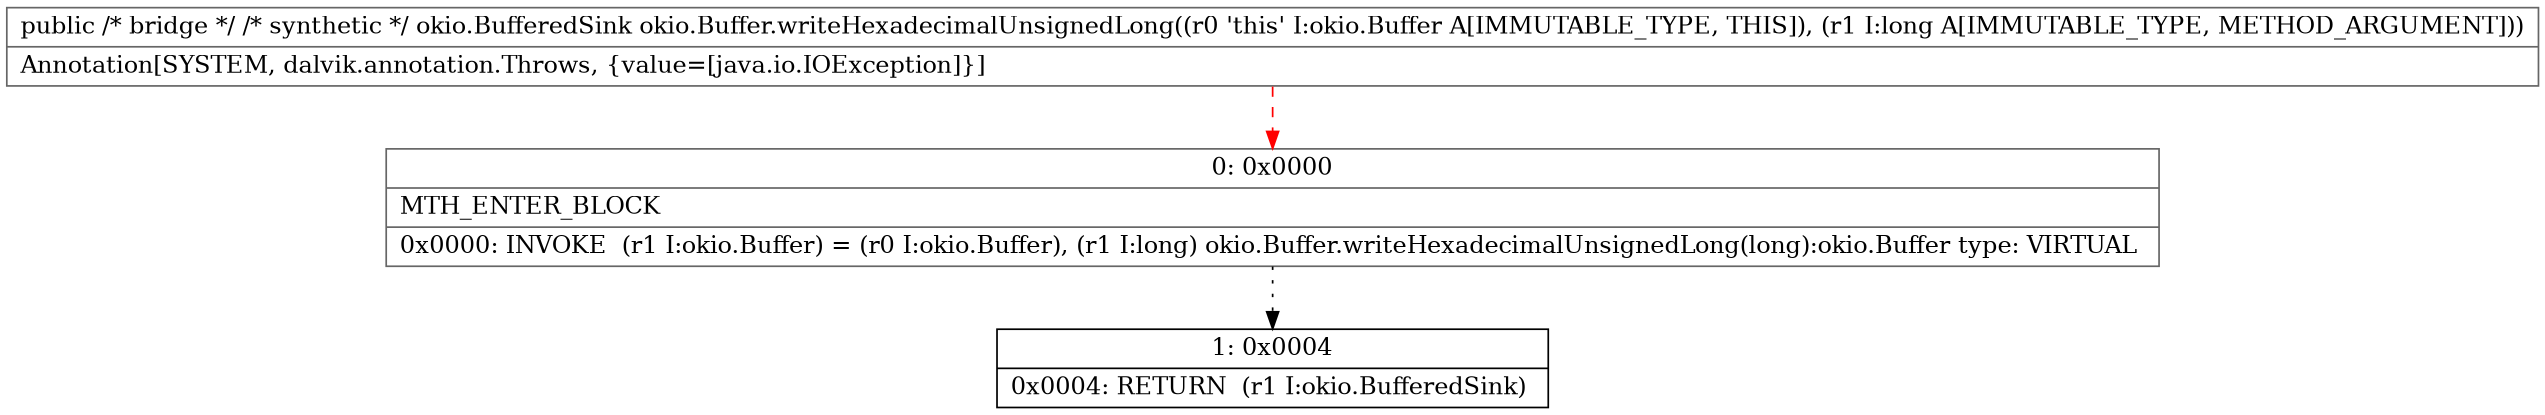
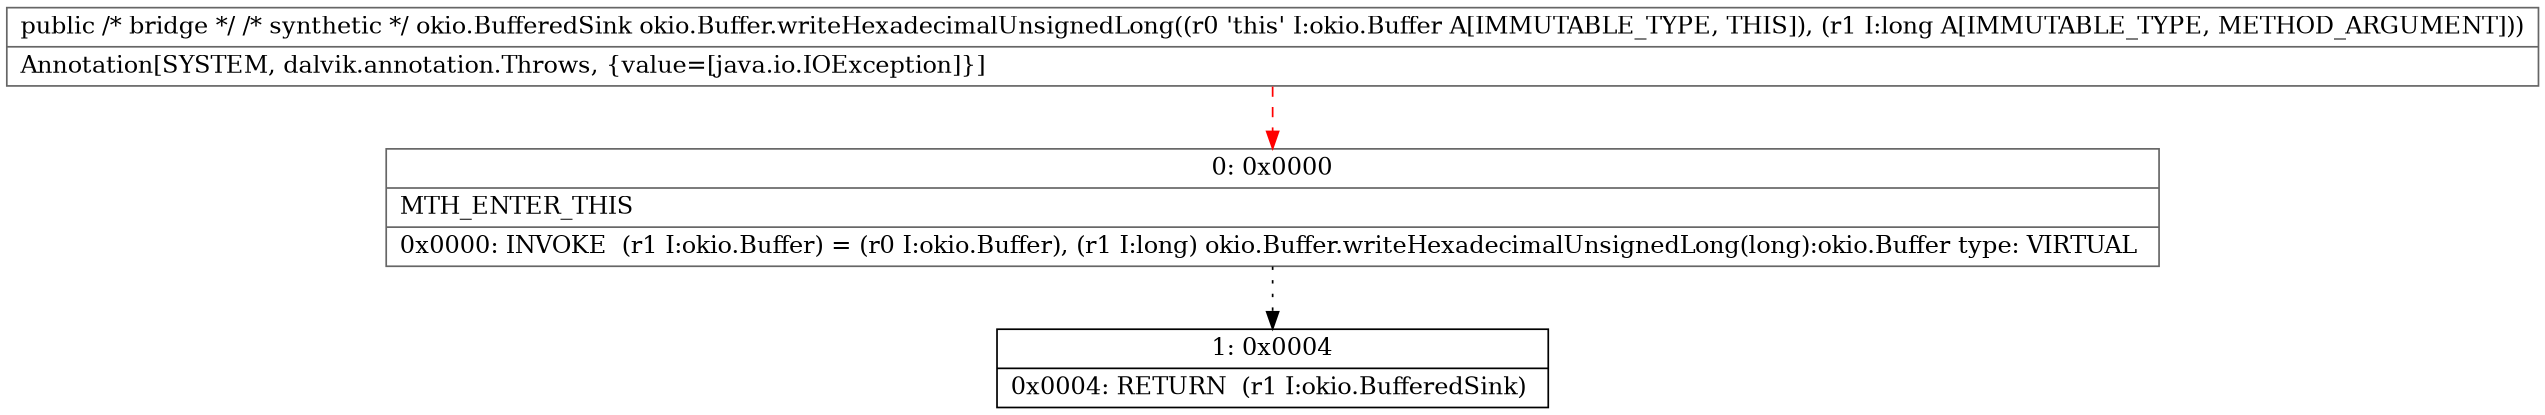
(531, 207) -> (517, 207)
